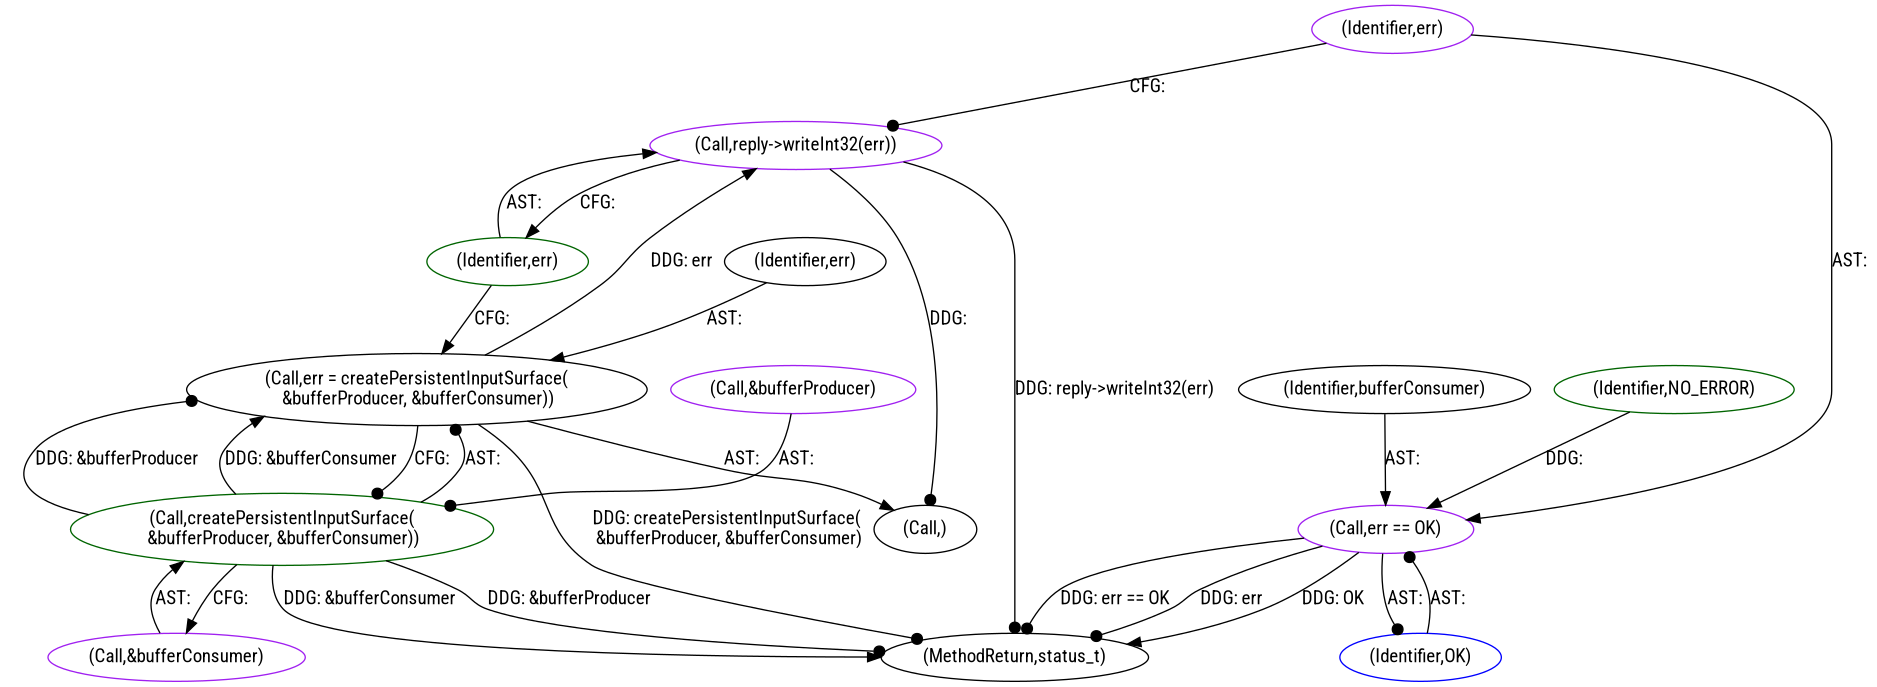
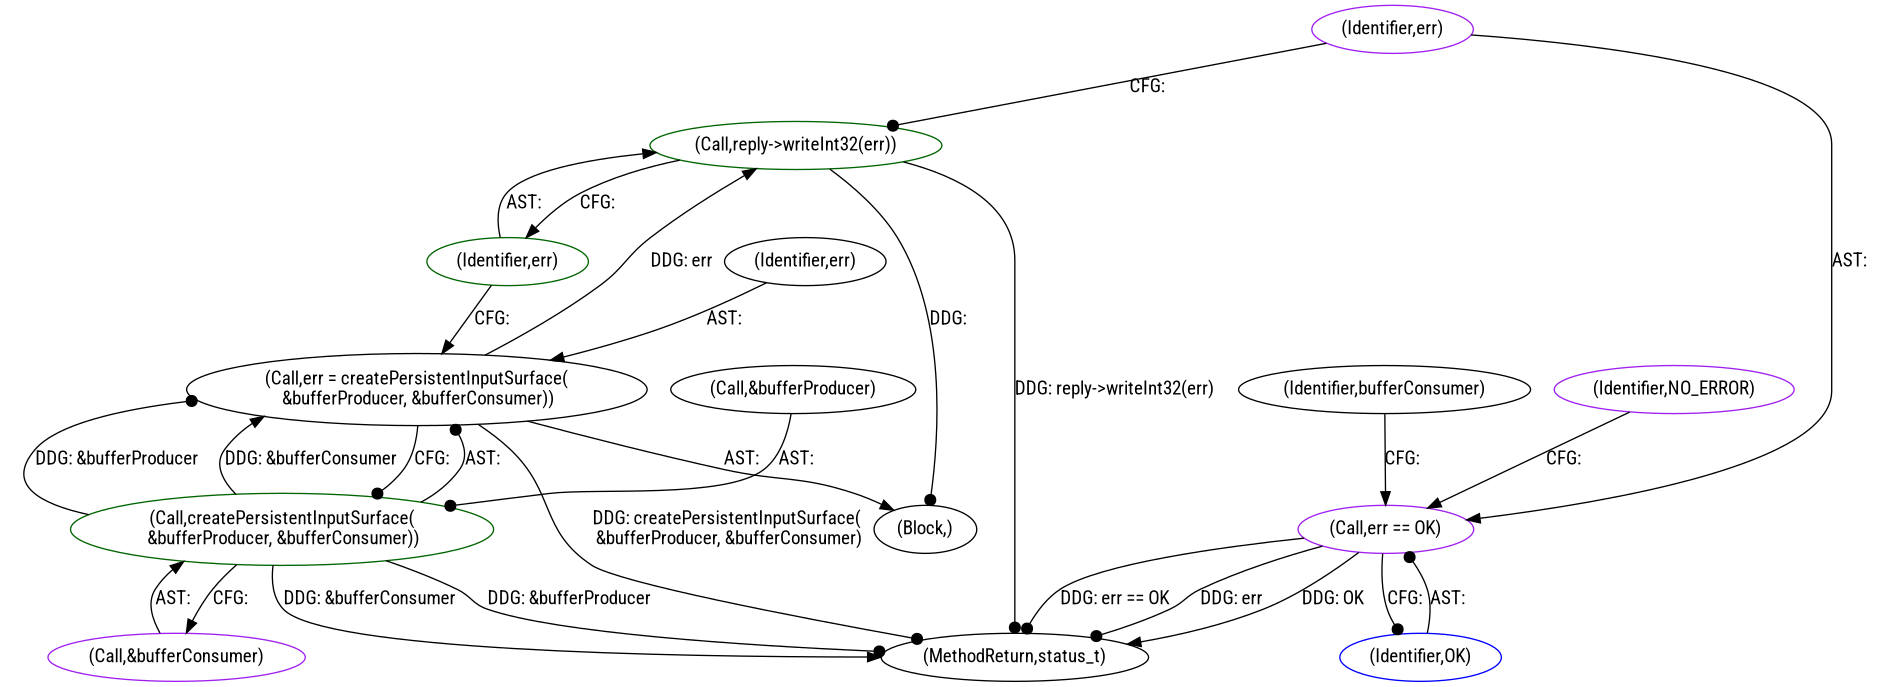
(796, 145) -> (796, 145)
(793, 390) -> (793, 390)
(1674, 390) -> (1674, 390)
(1405, 459) -> (1405, 459)
(1566, 459) -> (1566, 459)
(925, 529) -> (925, 529)
(1407, 599) -> (1407, 599)
